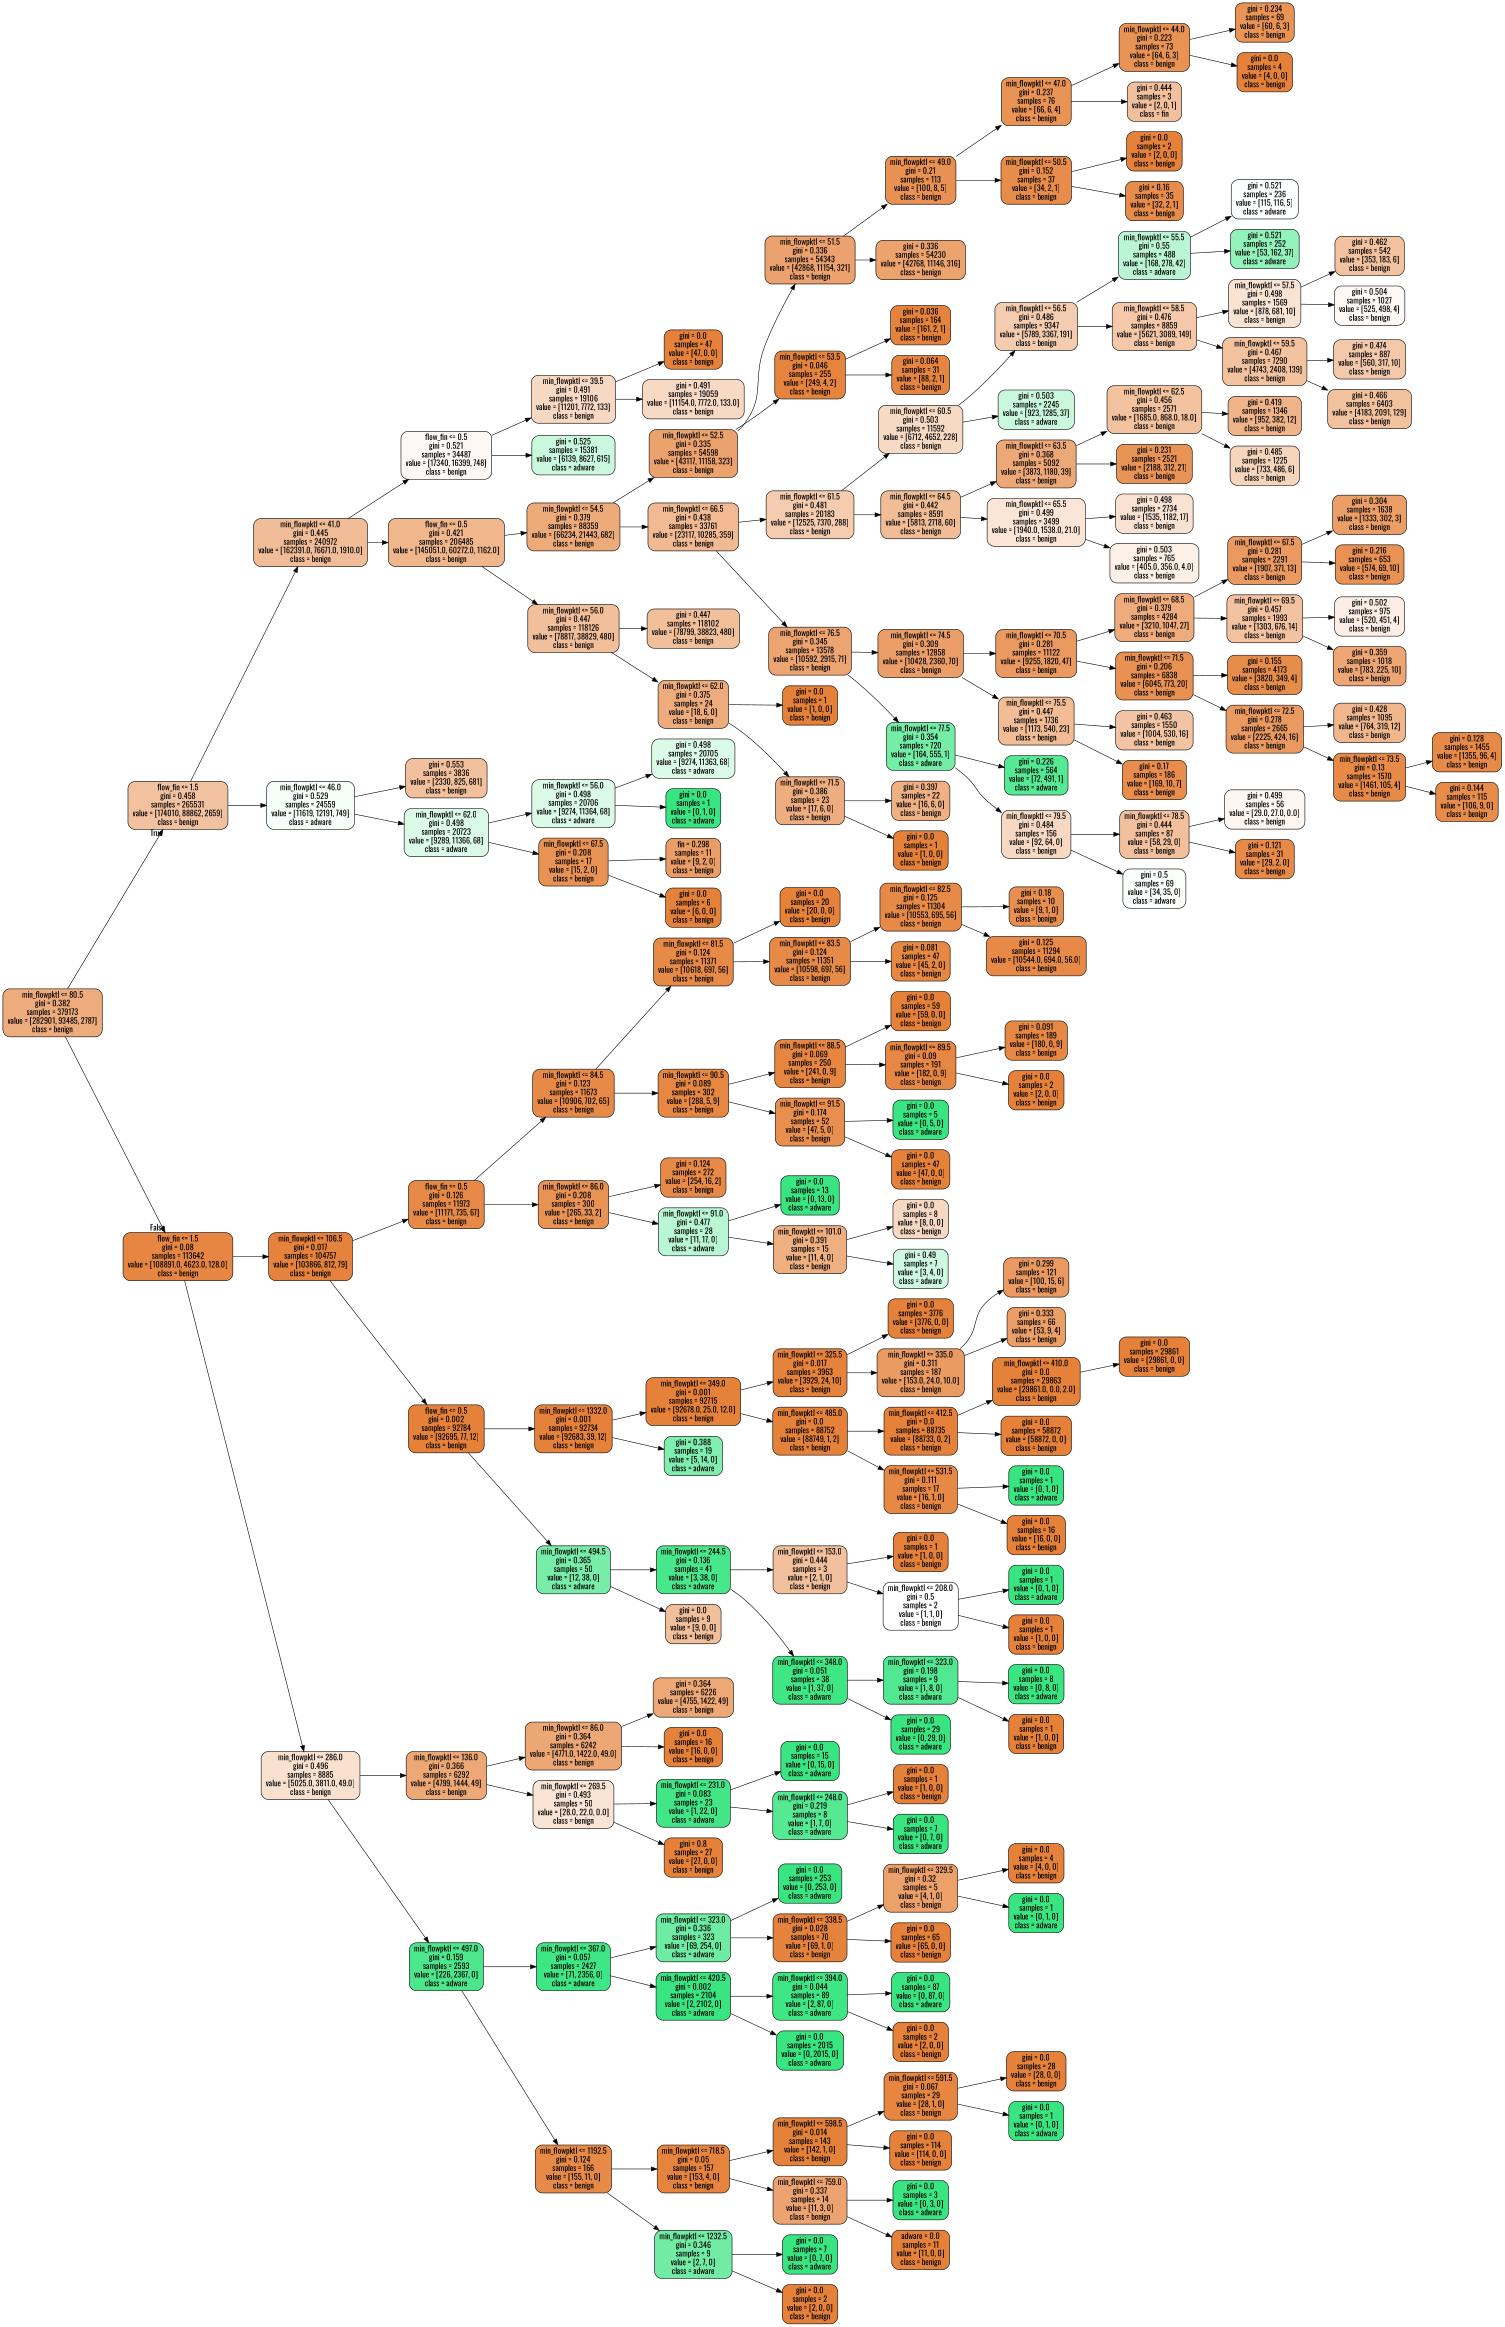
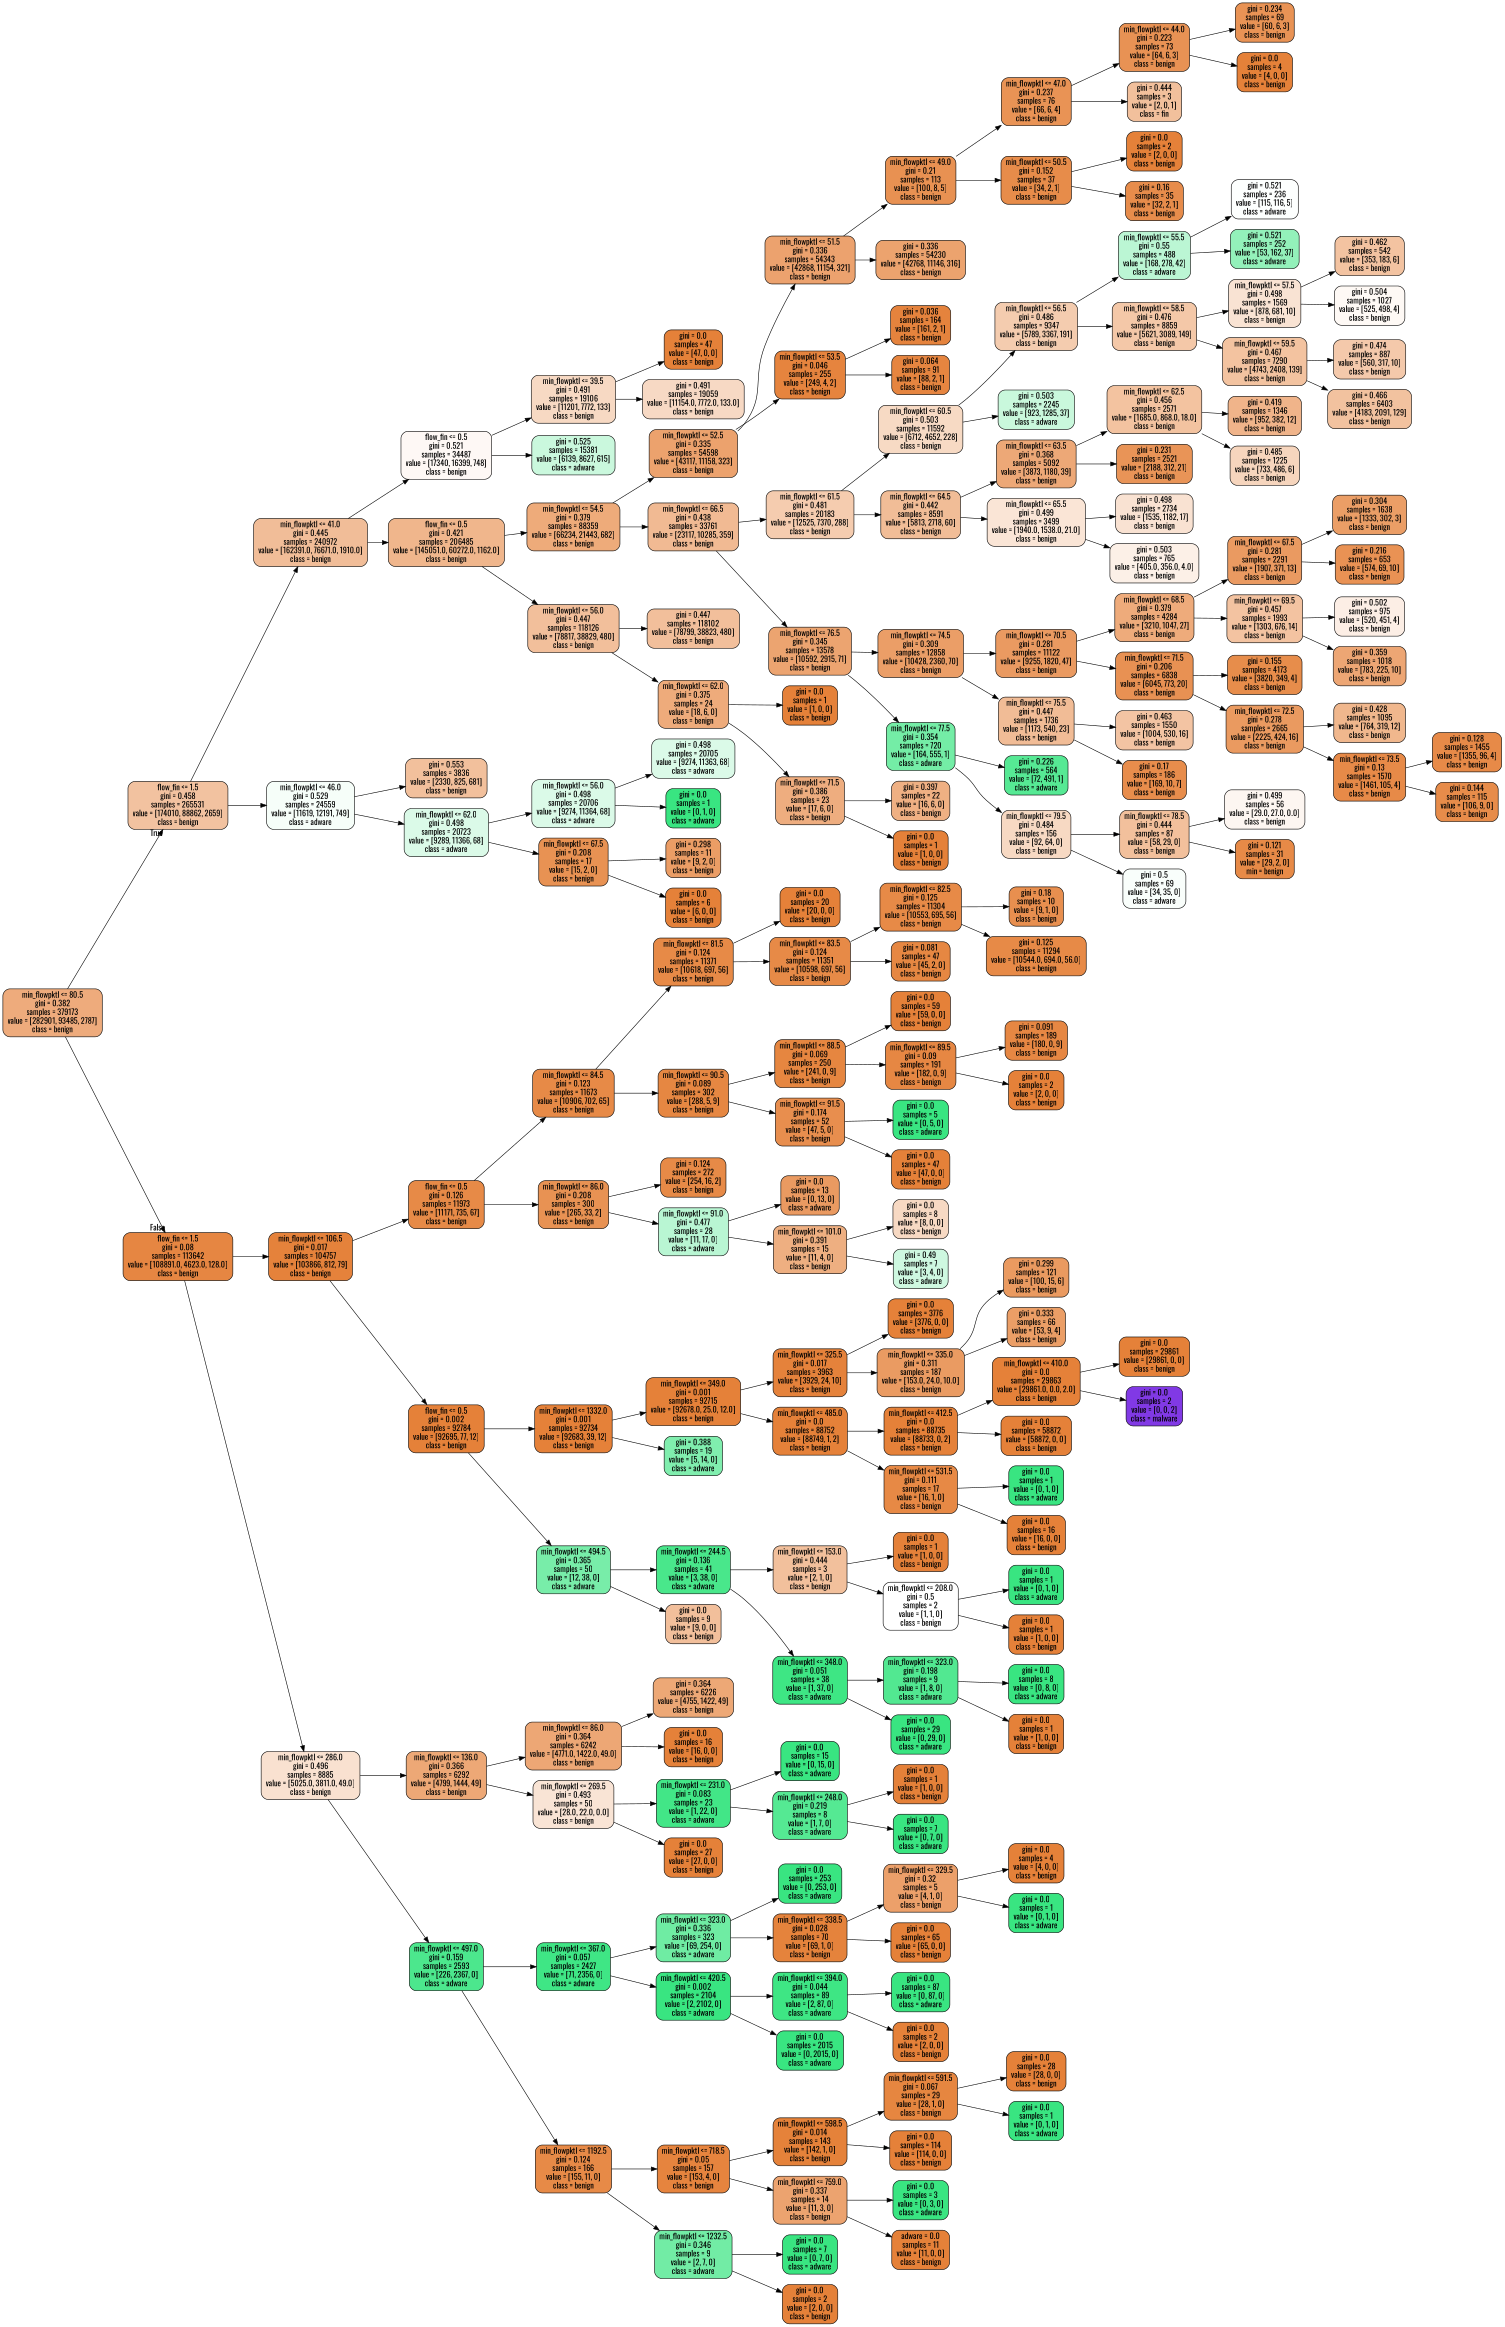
(921, 375) -> (921, 375)
(693, 858) -> (693, 858)
(1265, 859) -> (1265, 859)
(810, 1195) -> (810, 1195)
none -> (1154, 1406)
(693, 1858) -> (693, 1858)
